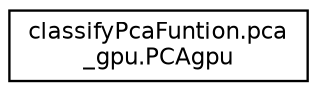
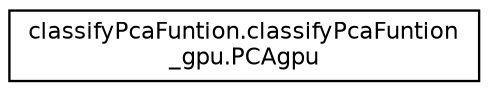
(159, 46) -> (244, 46)
